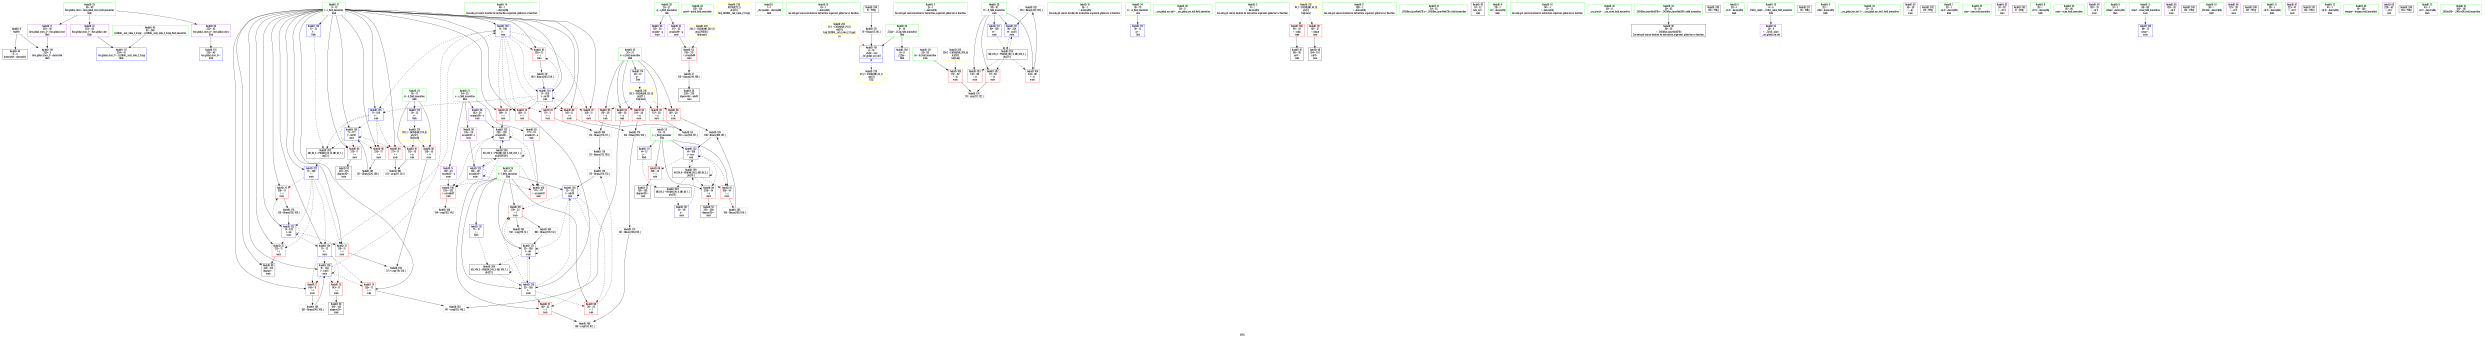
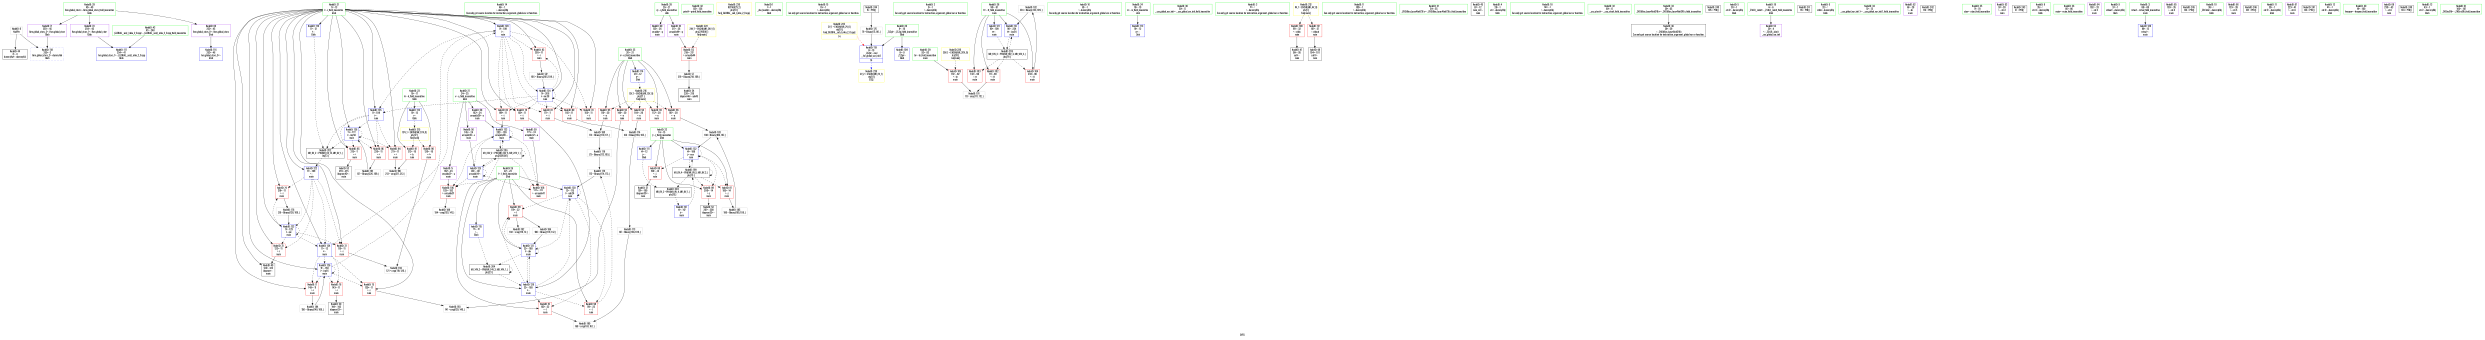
(1949, 9) -> none
(688, 134) -> none
